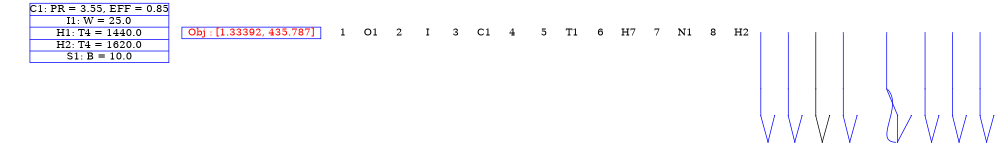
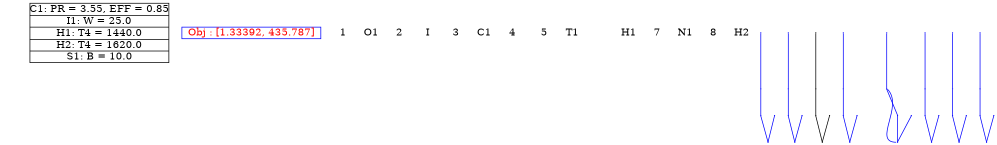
(99, 33) -> (99, 33)
(601, 33) -> none
(629, 33) -> (629, 33)
